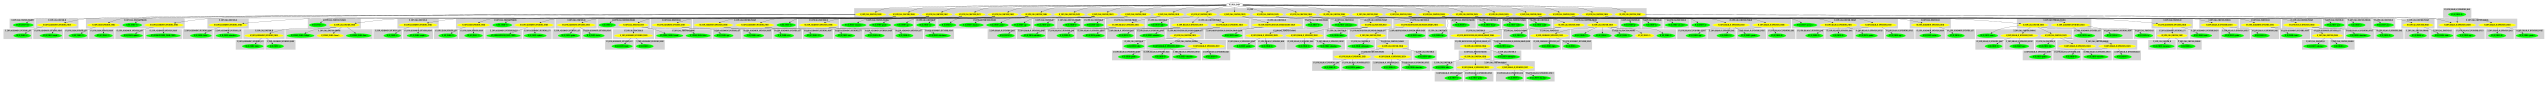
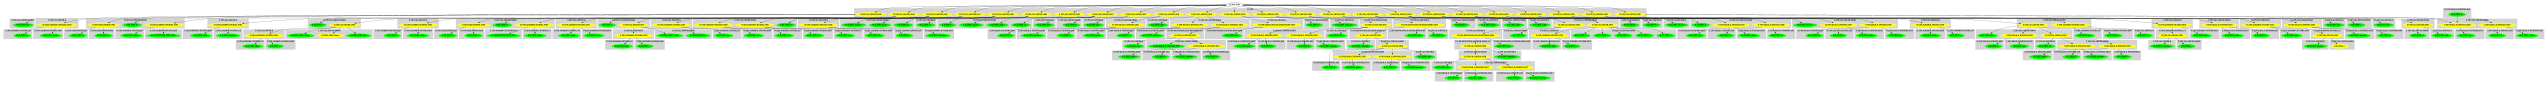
(1201, 14) -> (1201, 14)
(1448, 24) -> (1429, 30)
(57, 25) -> (57, 25)
(2302, 25) -> (2302, 25)
(1645, 36) -> (1645, 36)
(2340, 46) -> (2340, 46)
(1339, 62) -> (1351, 50)
